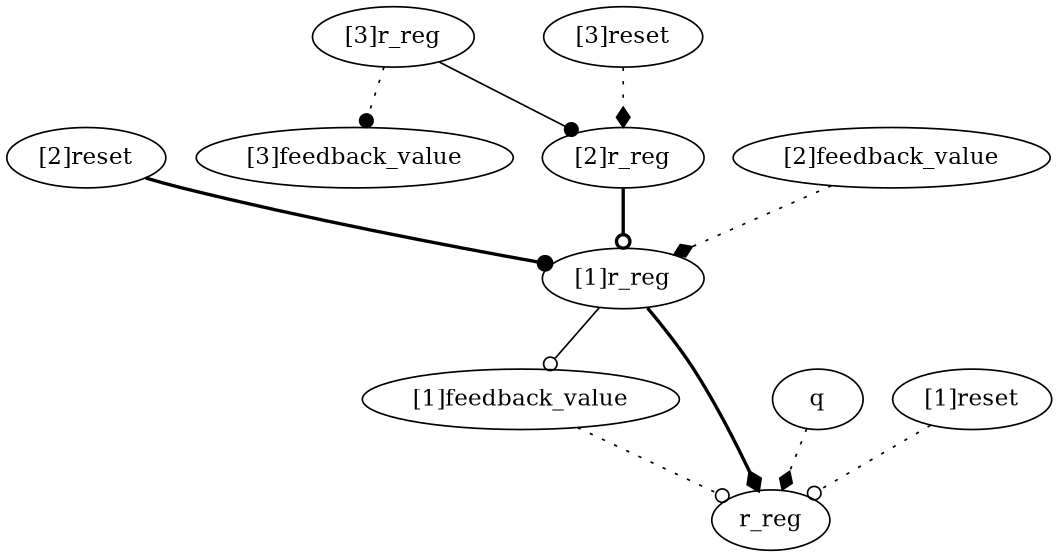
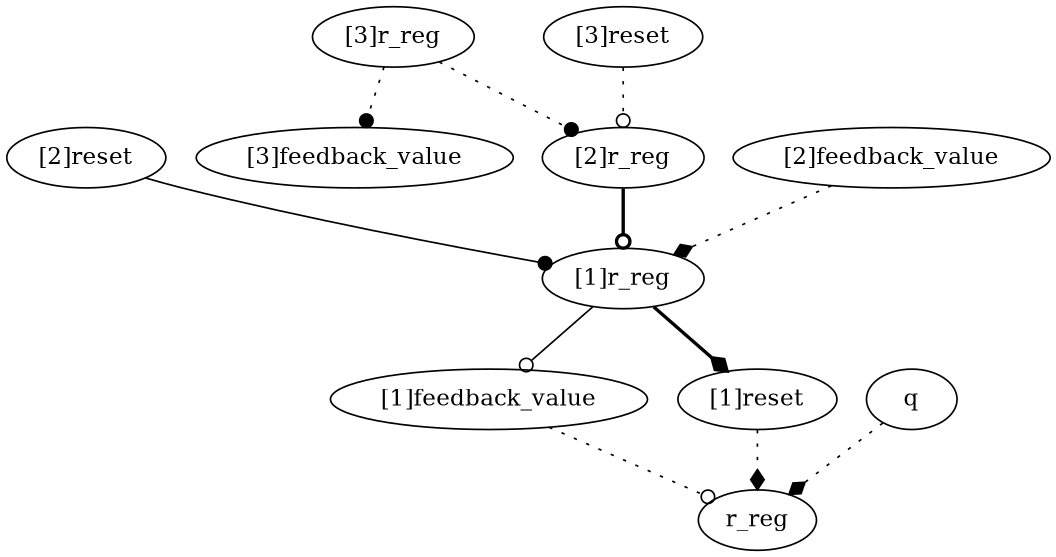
(623, 87) -> (623, 91)
(502, 94) -> (502, 94)
(341, 224) -> (341, 224)
(704, 387) -> (683, 332)
(875, 457) -> (757, 450)
